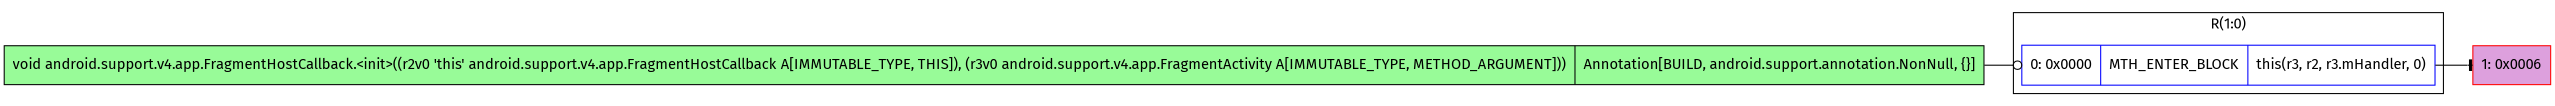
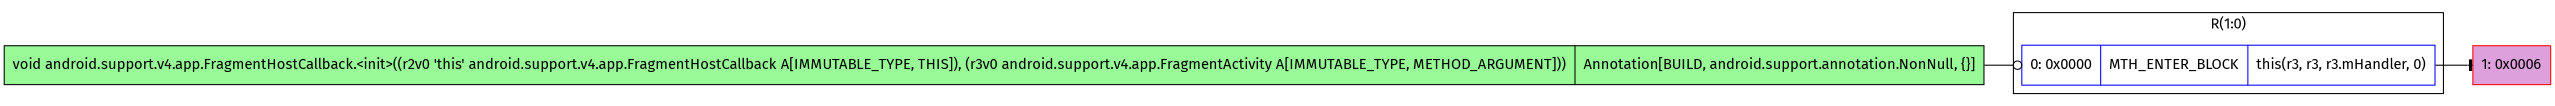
(2341, 65) -> (2341, 65)
